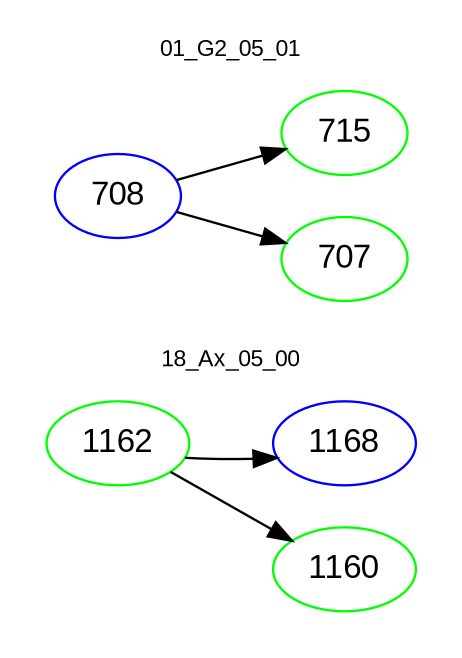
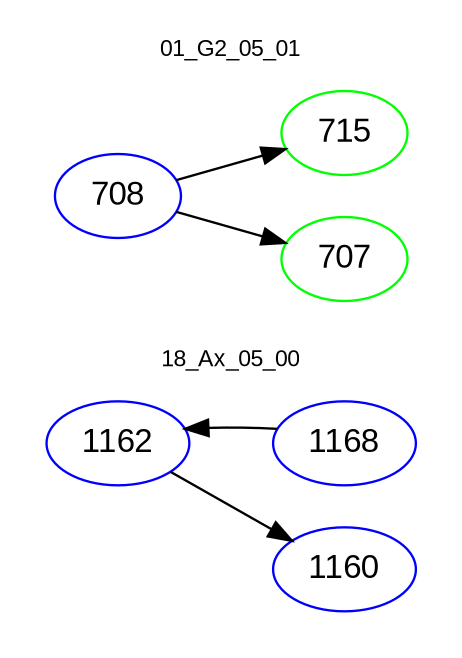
(118, 443) -> (118, 443)
(219, 459) -> (243, 428)
(344, 569) -> (344, 569)
